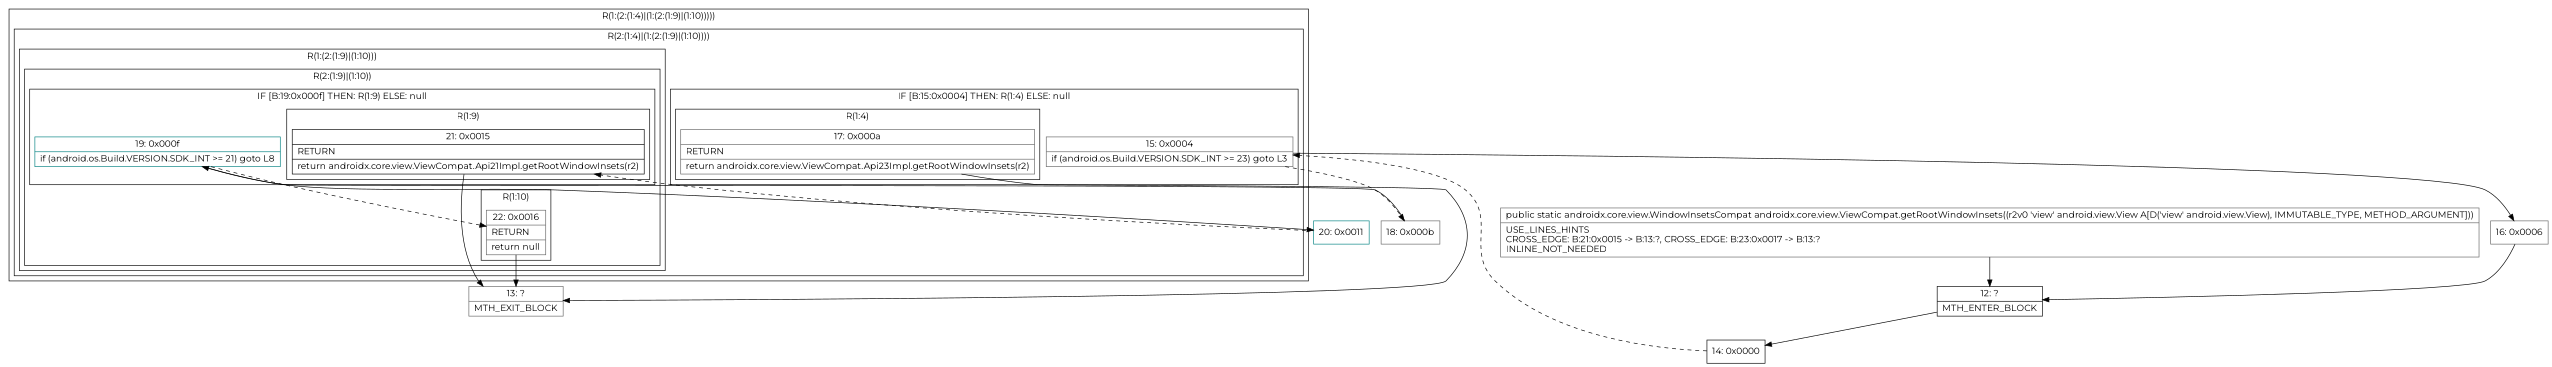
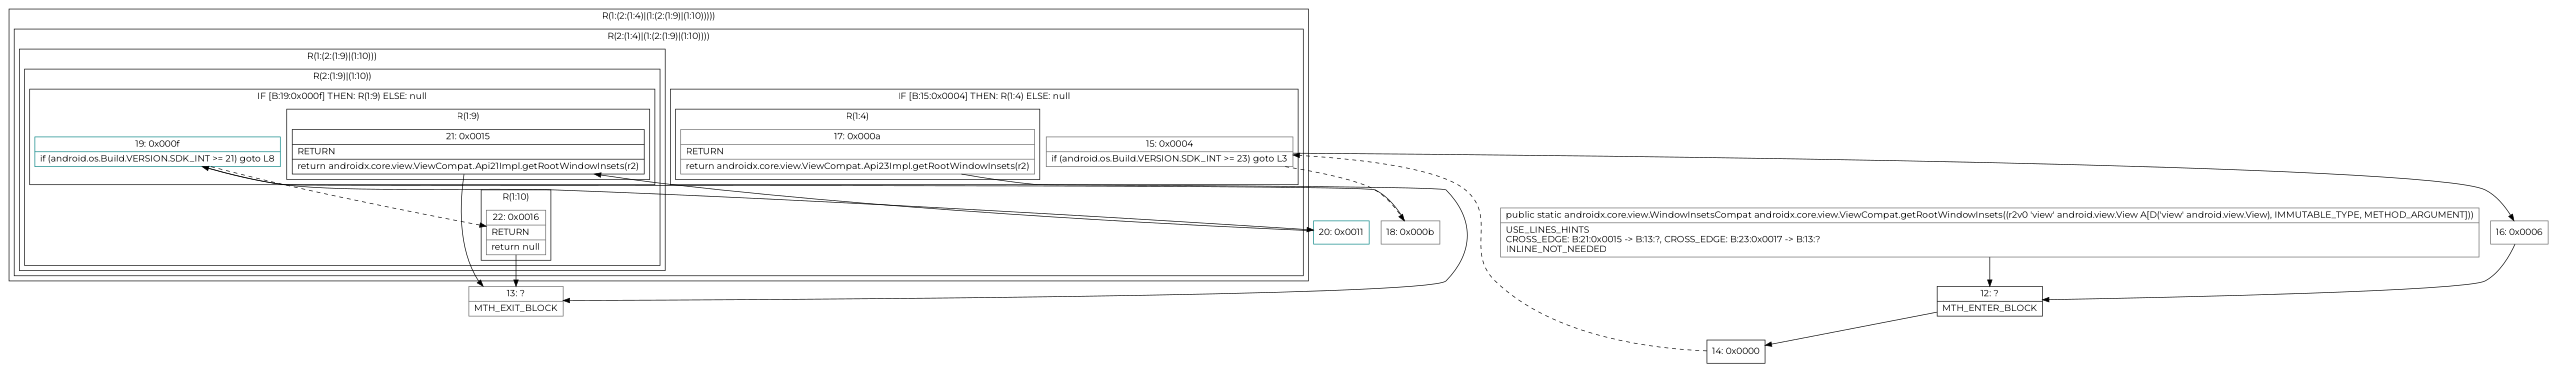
(778, 196) -> (778, 196)
